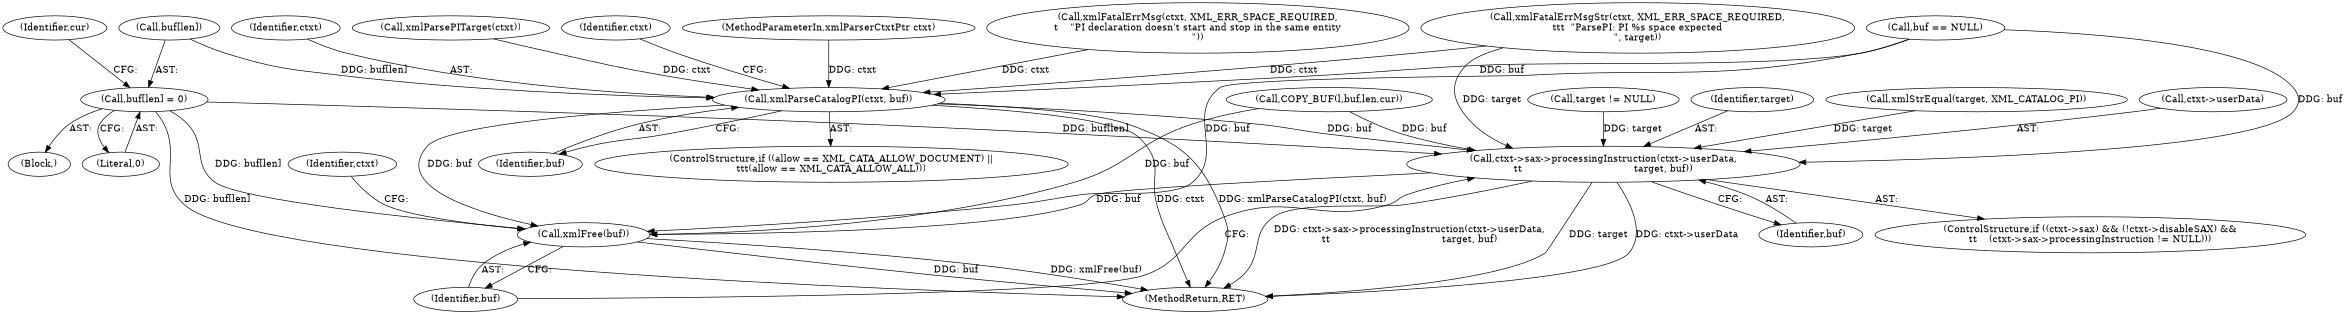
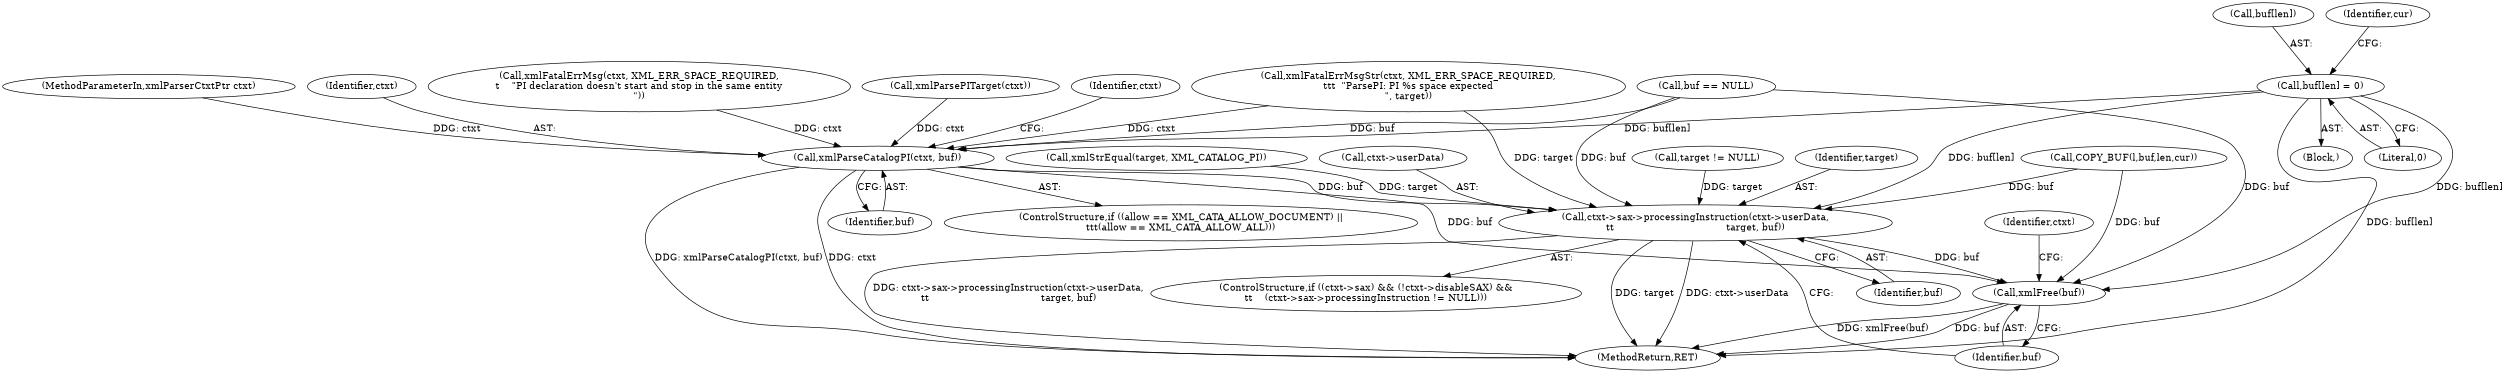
(446, 86) -> (1645, 123)
